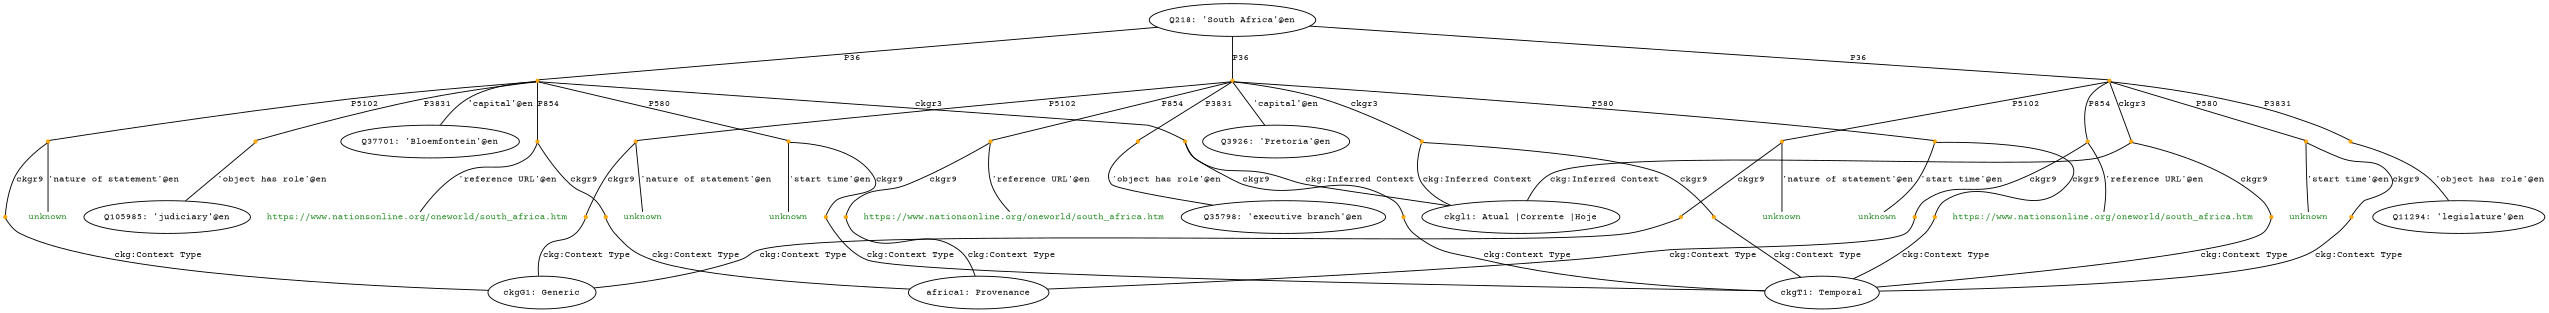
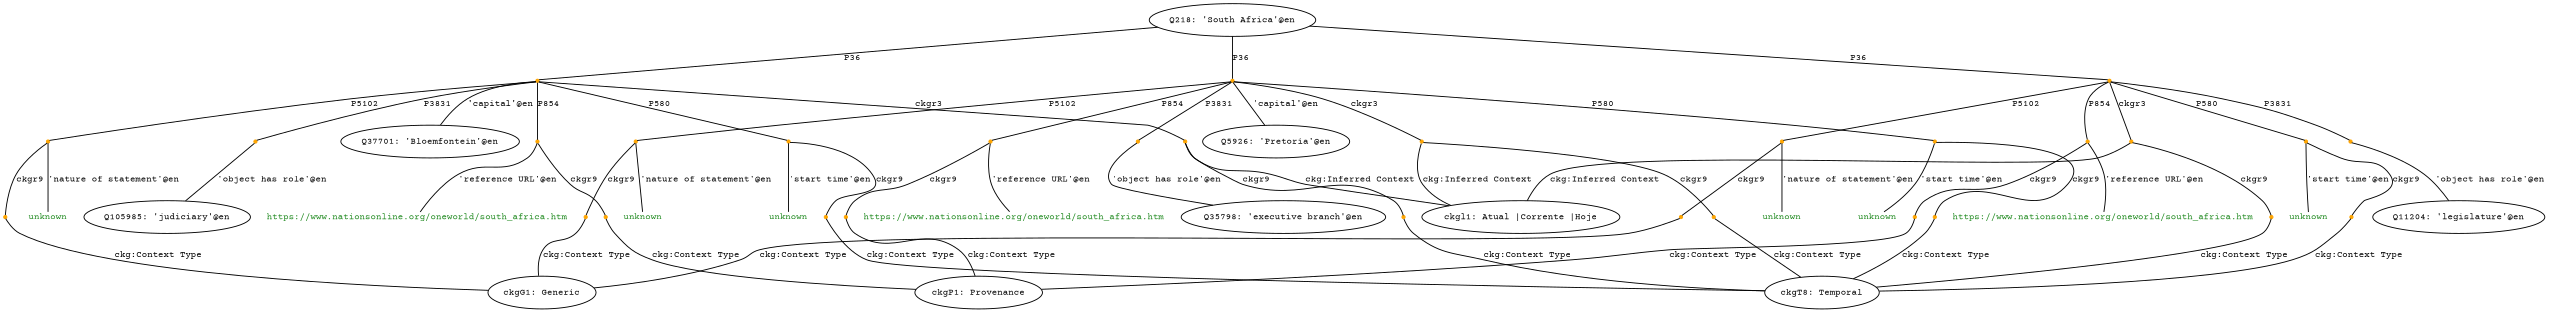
(1276, 142) -> (1276, 142)
(2459, 217) -> (2459, 217)
(979, 293) -> (979, 293)
(1822, 293) -> (1822, 293)
